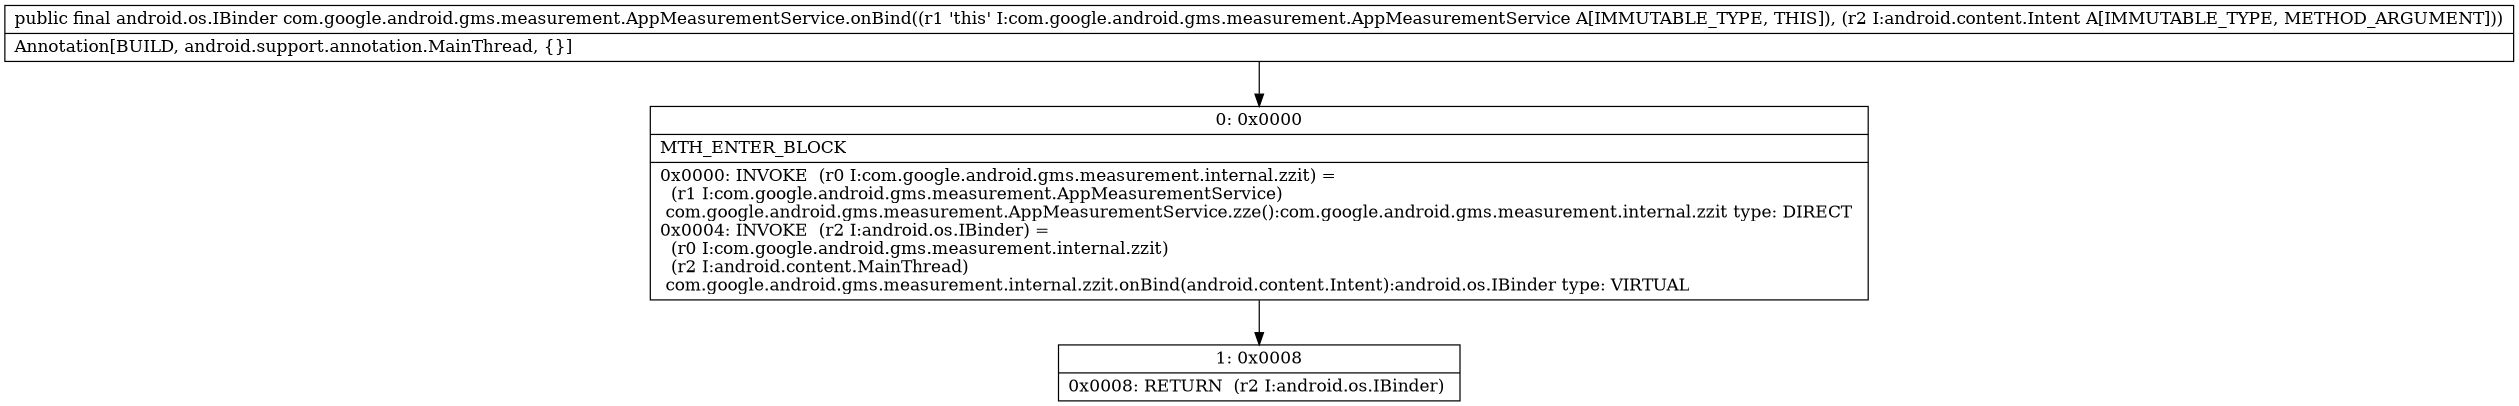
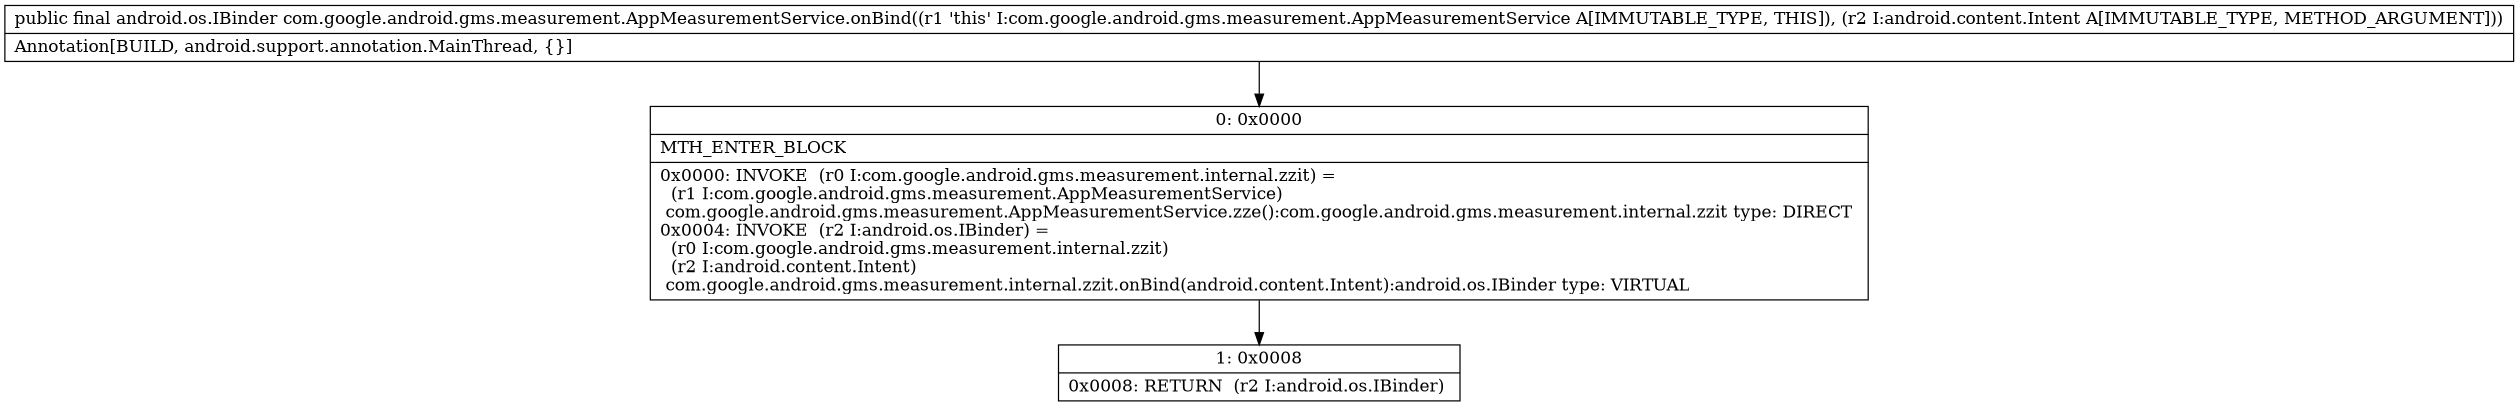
(815, 267) -> (788, 267)
